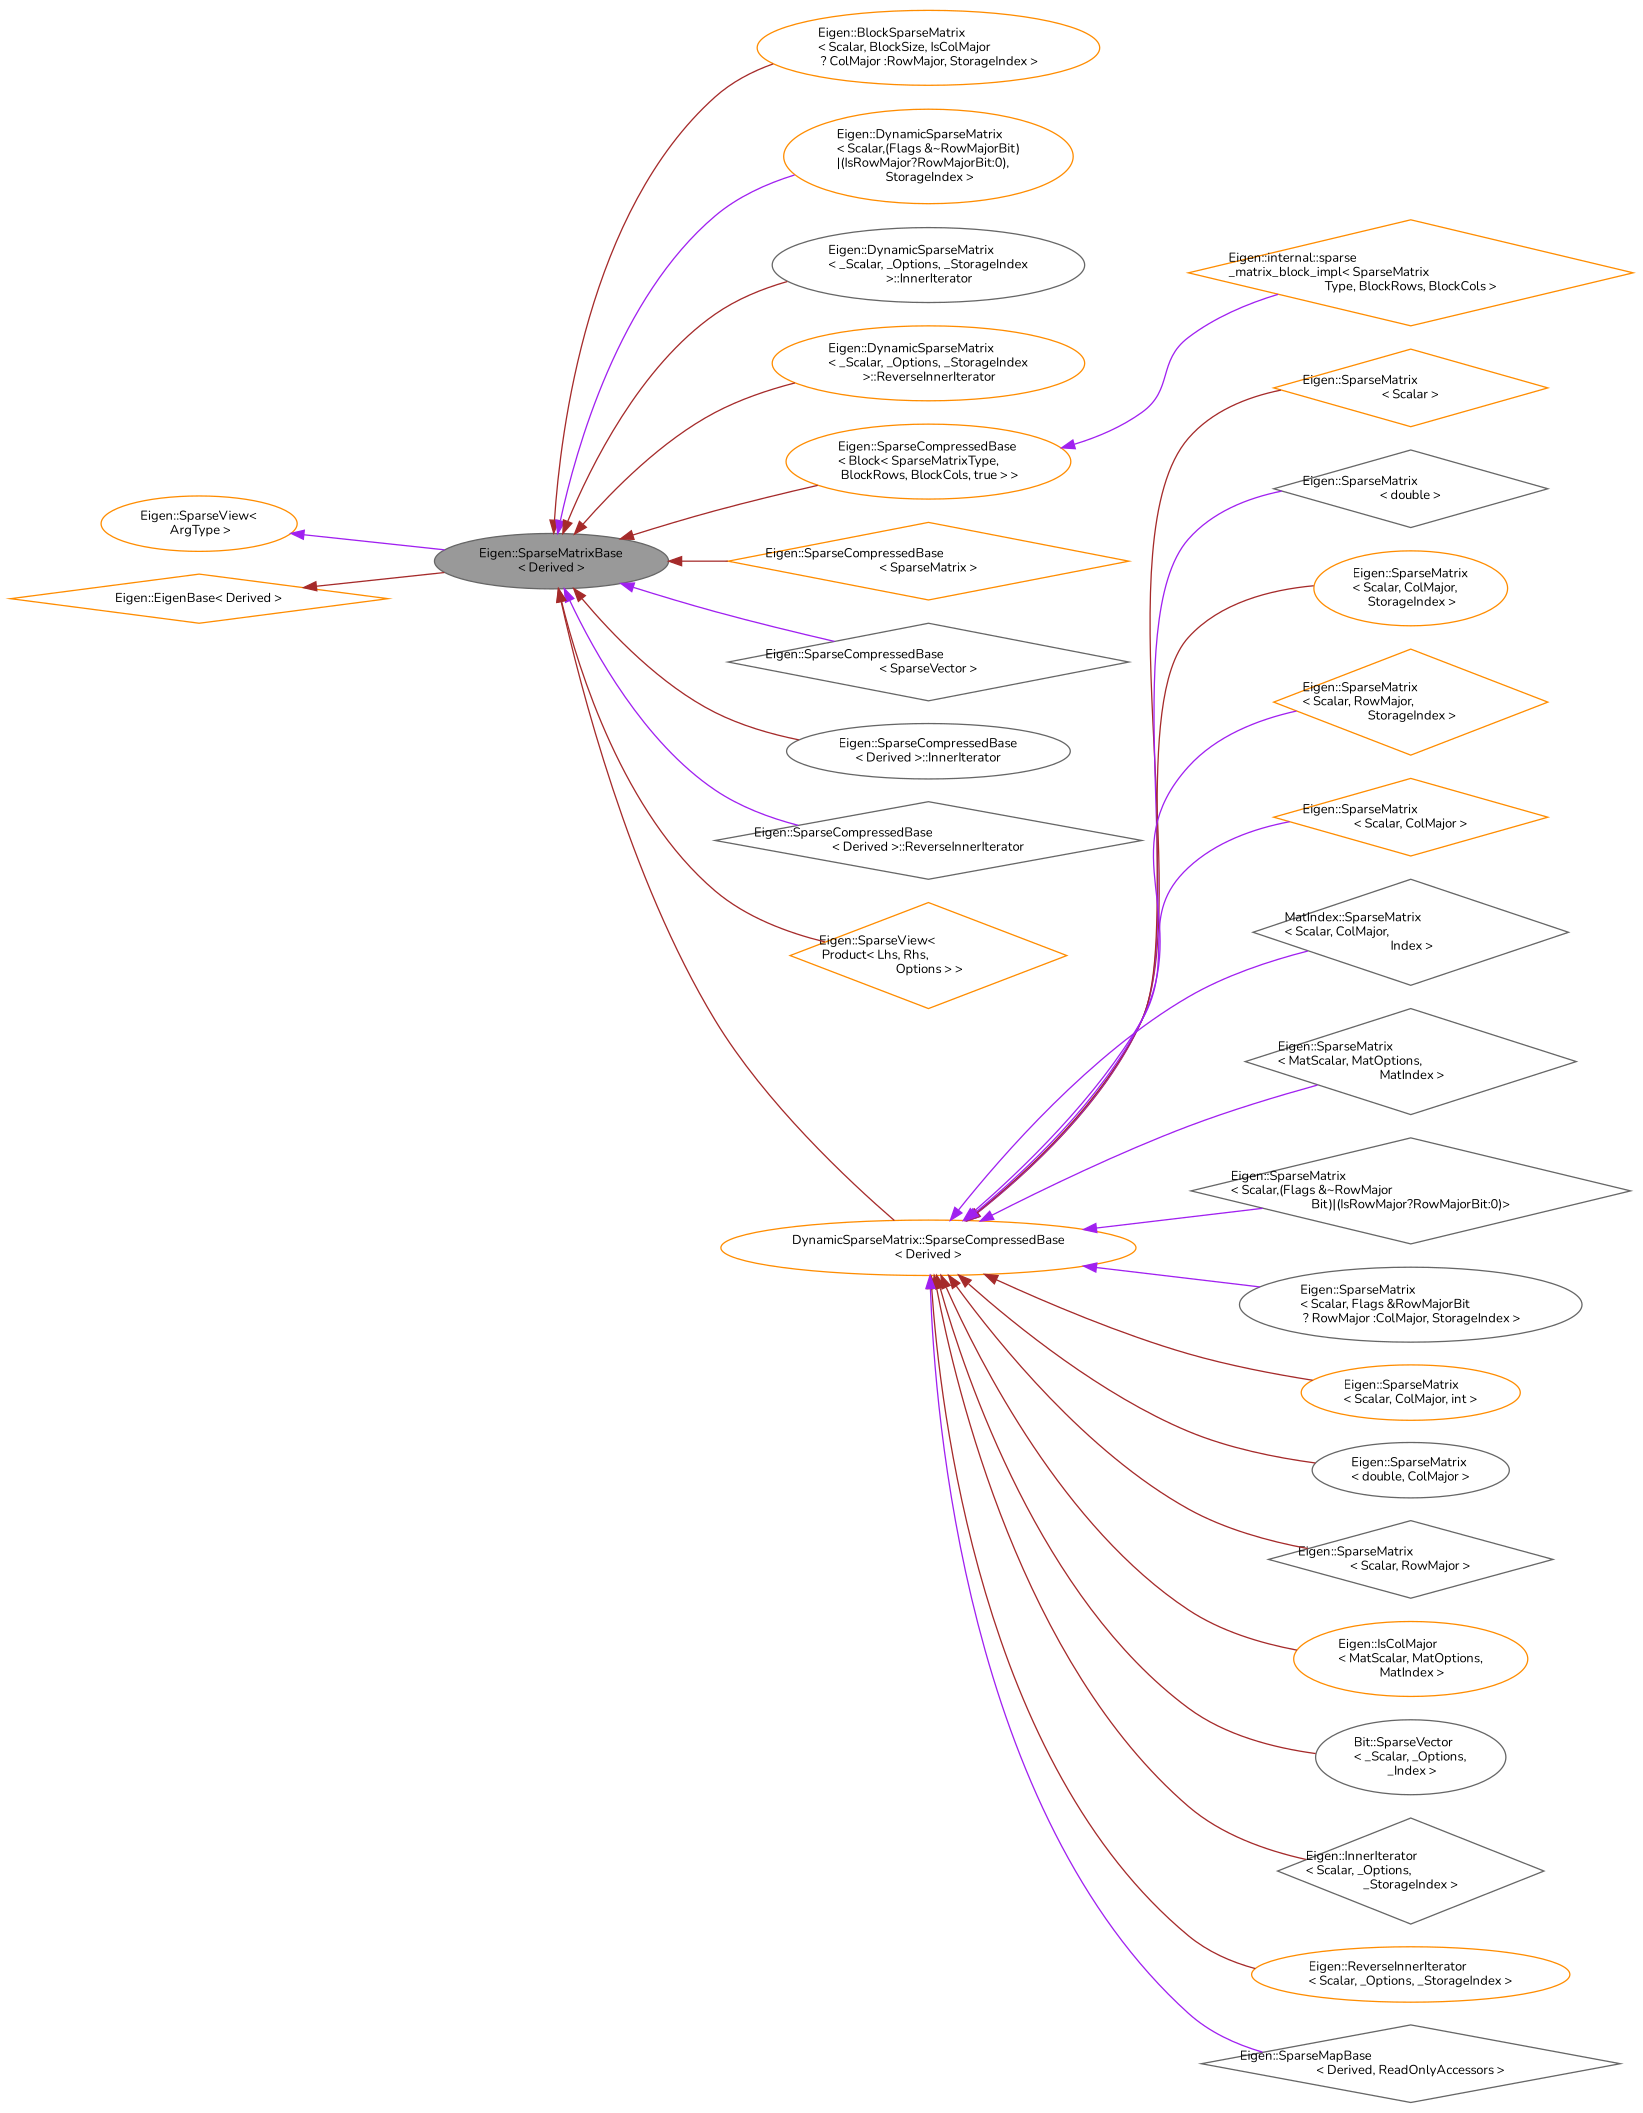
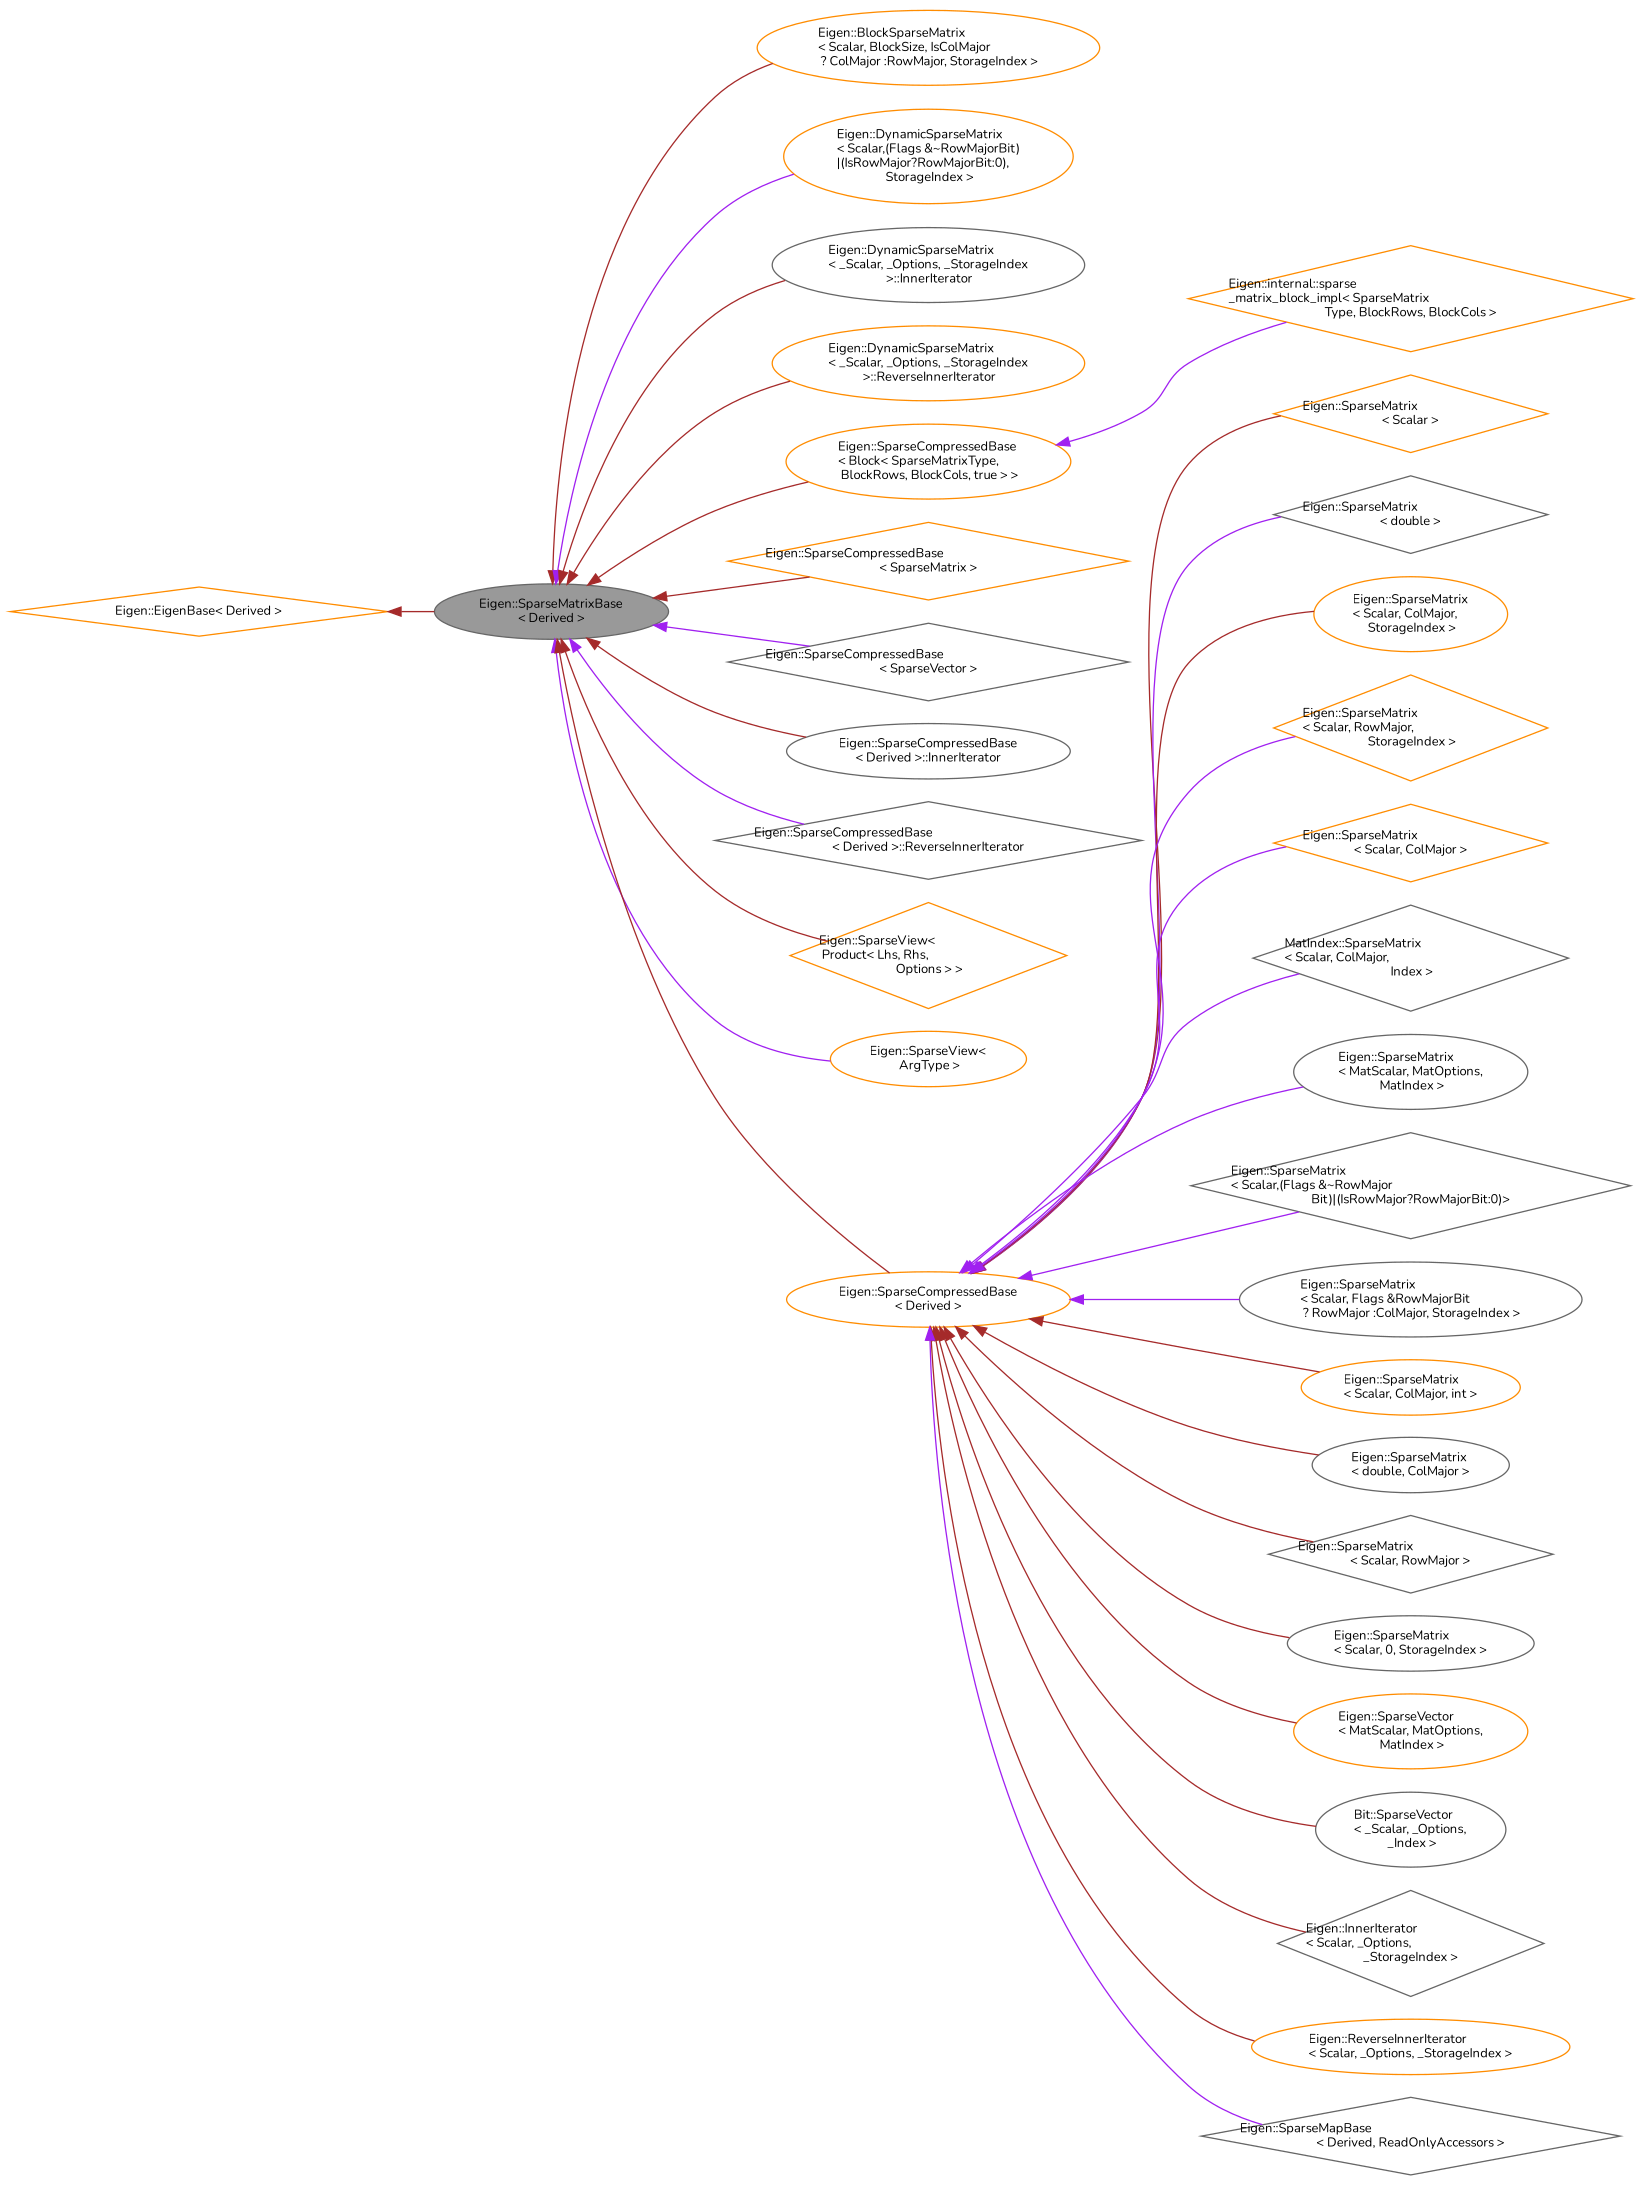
(374, 542) -> (649, 943)
(1411, 1062) -> (1411, 1072)
(928, 1248) -> (928, 1300)
none -> (1411, 1643)
(1411, 1659) -> (1411, 1731)
